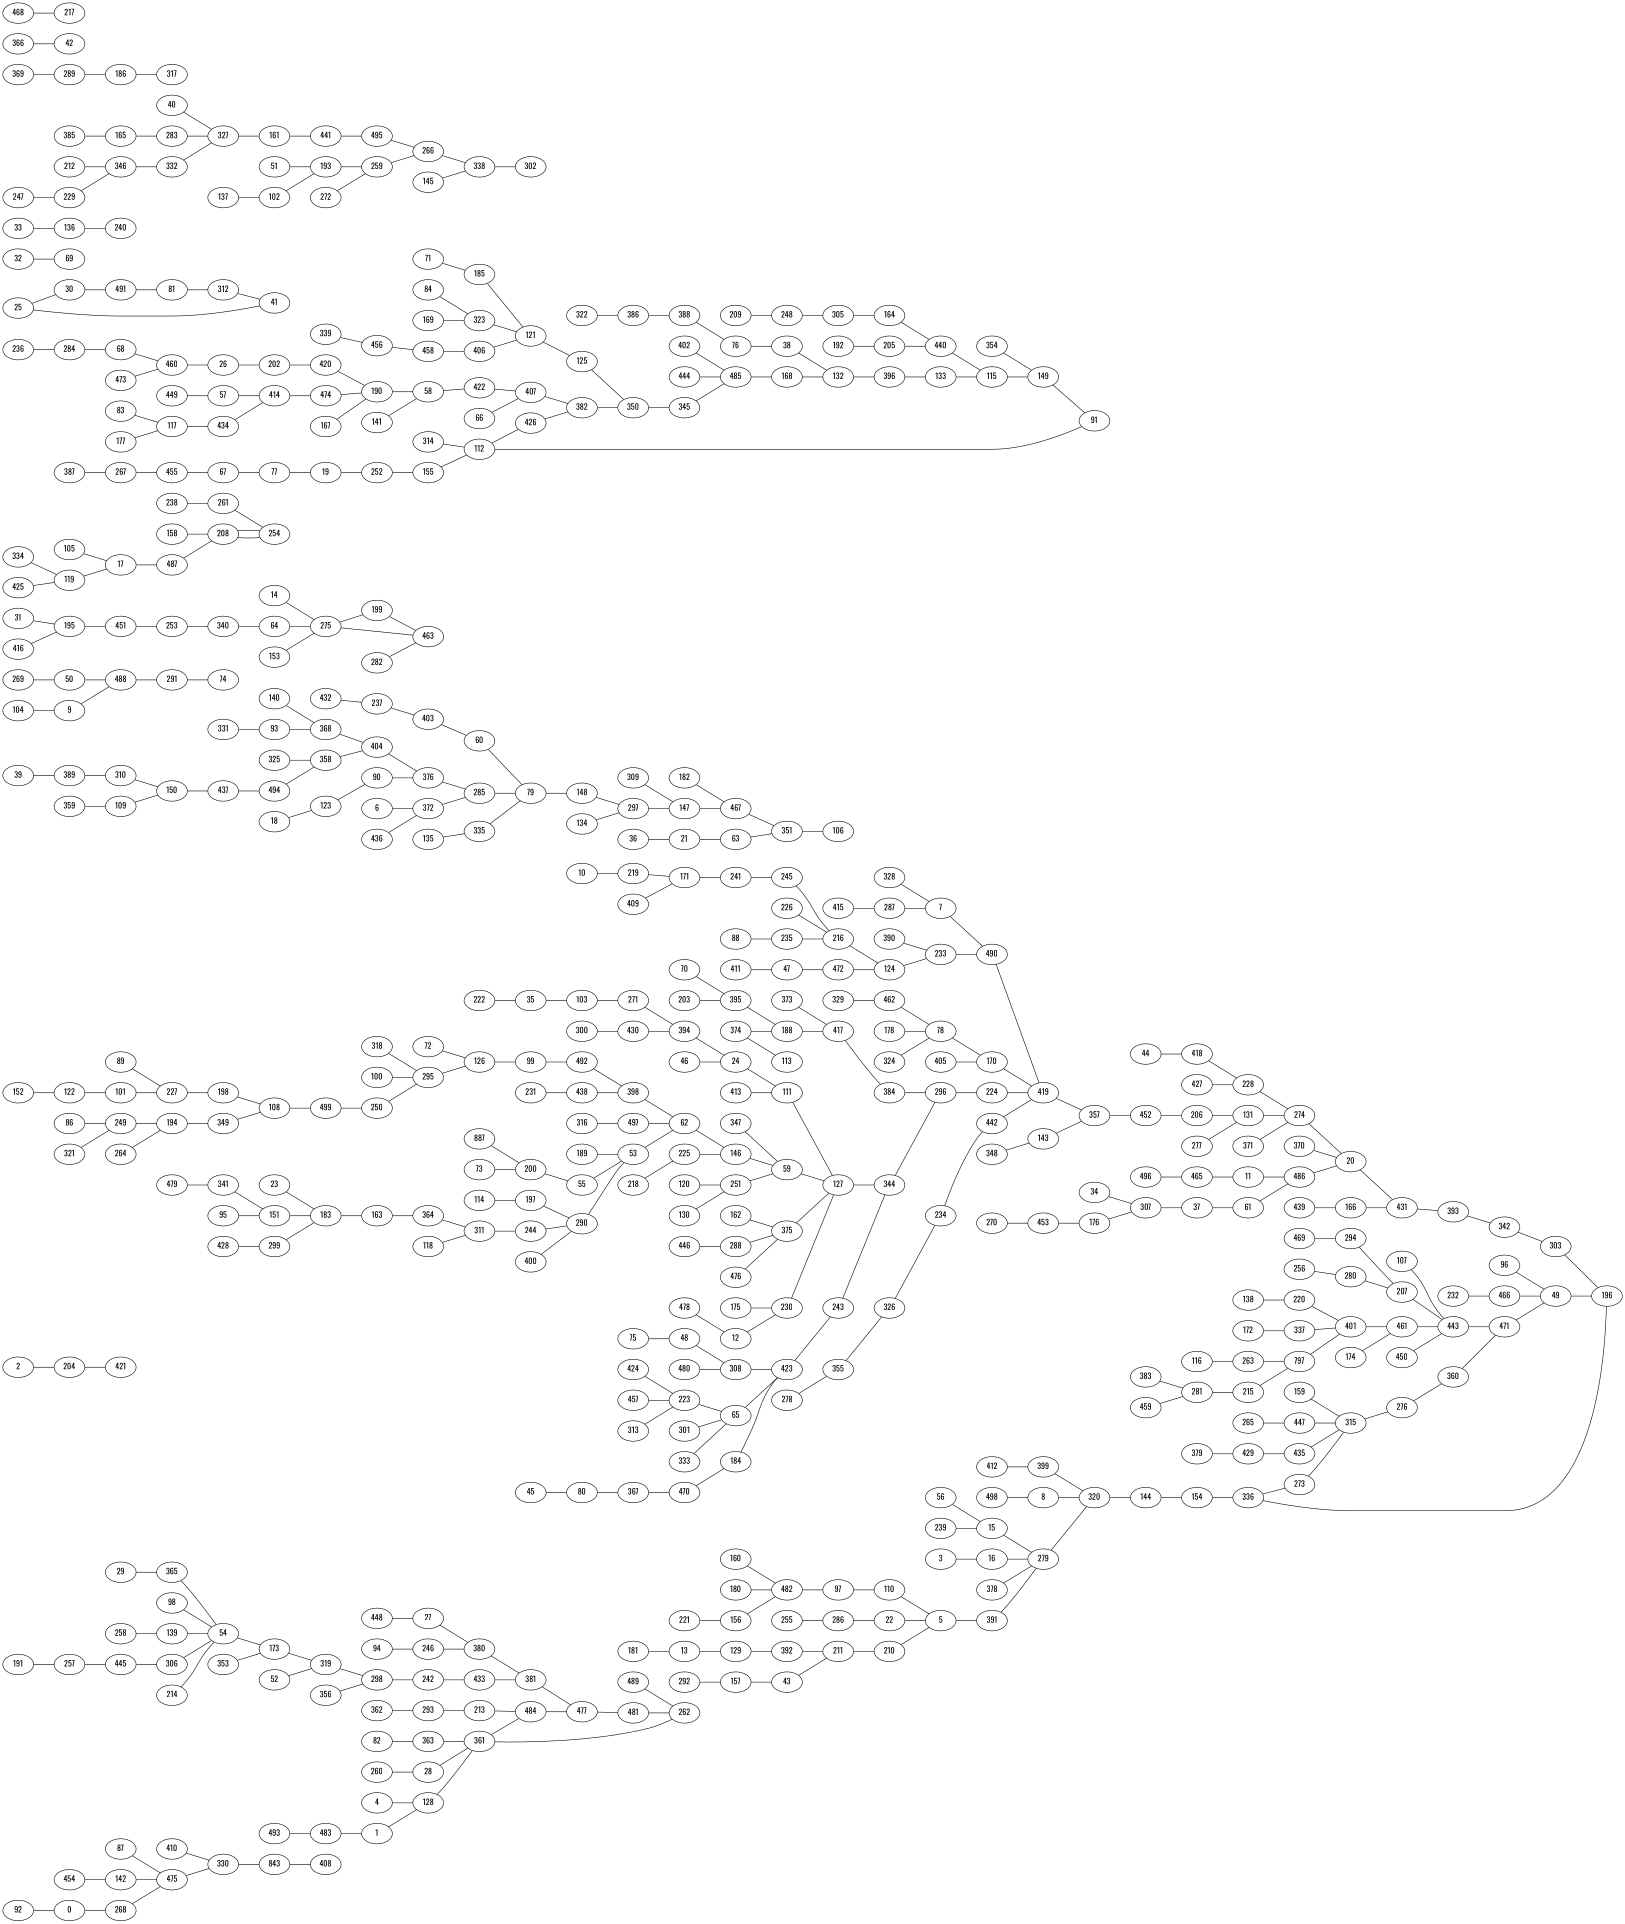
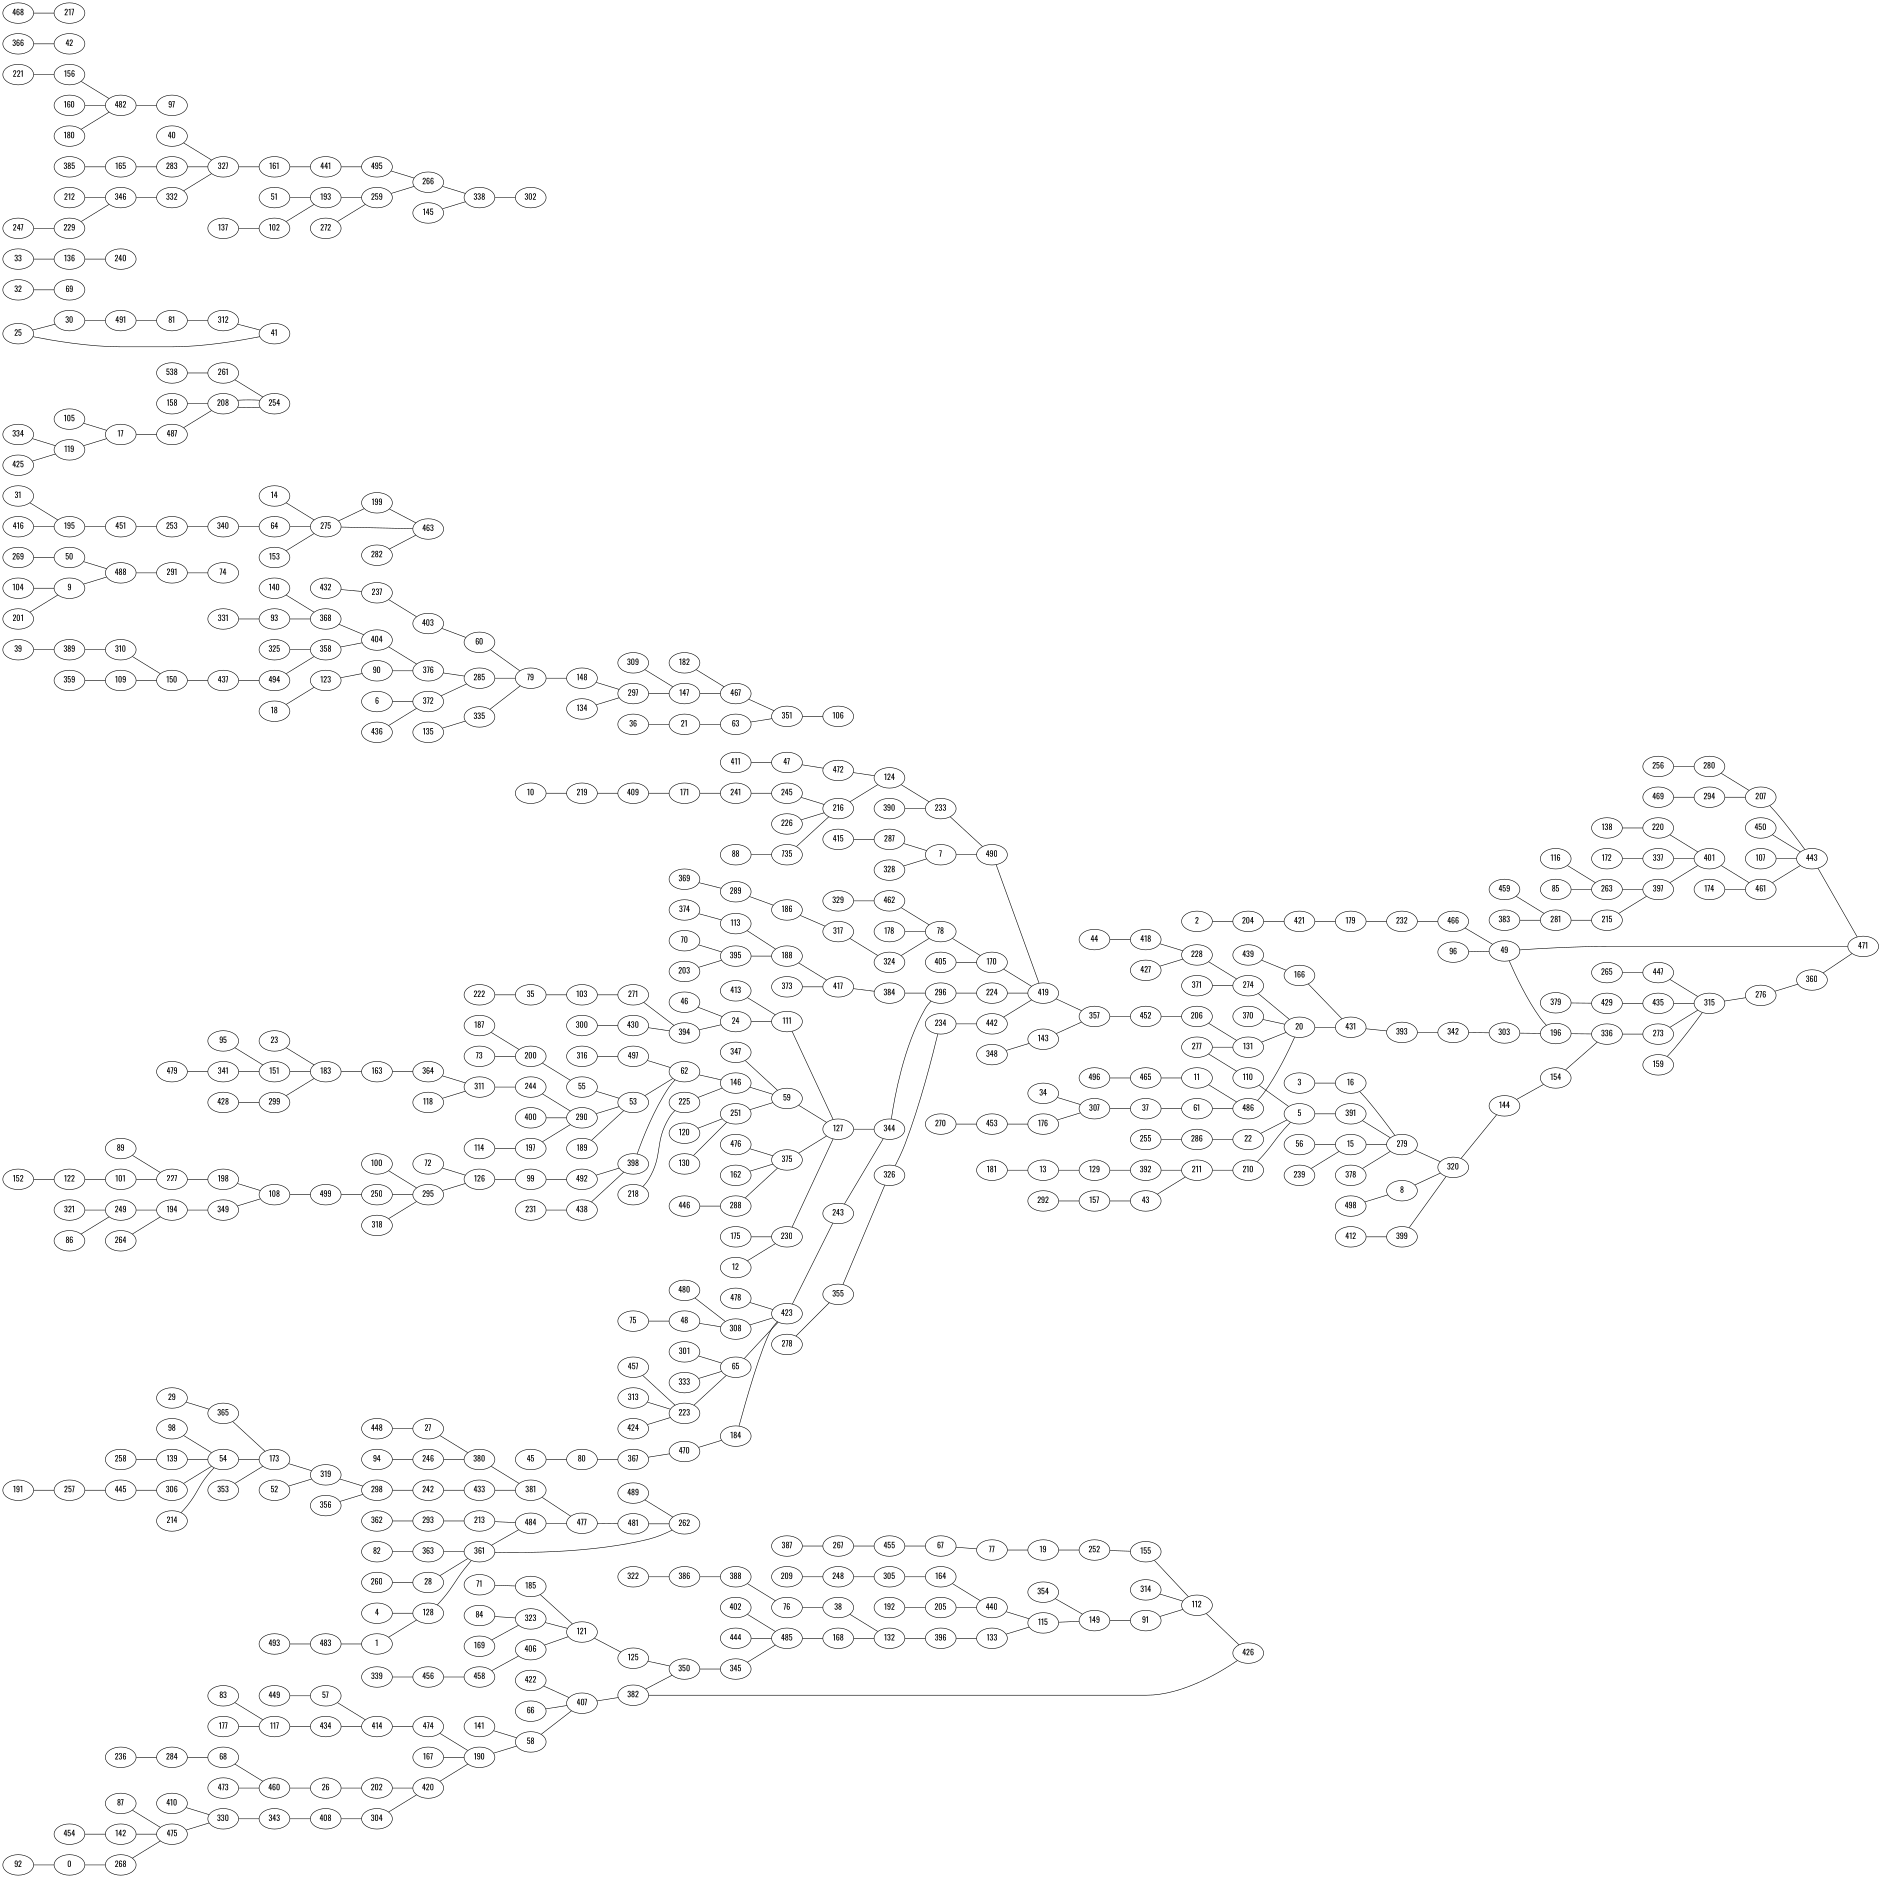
(454, 390) -> (556, 1723)
(172, 503) -> (172, 373)
none -> (18, 619)
(659, 876) -> (608, 793)
none -> (1556, 889)
none -> (1351, 921)
(787, 939) -> (787, 855)
none -> (864, 947)
(761, 1031) -> (761, 940)
(1274, 1116) -> (1274, 1037)
(479, 1139) -> (479, 1026)
(710, 1323) -> (761, 1306)
(1299, 1362) -> (1658, 889)
(864, 1590) -> (1223, 1063)
(199, 1602) -> (249, 1436)
none -> (377, 1819)
(274, 1864) -> (274, 1819)
